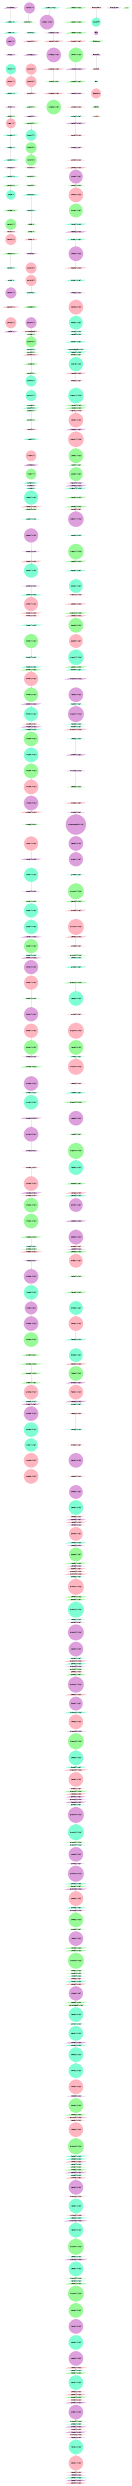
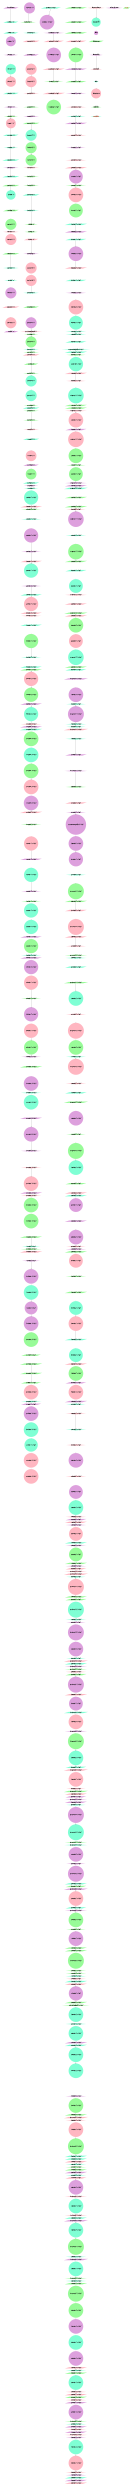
(76, 2087) -> none
